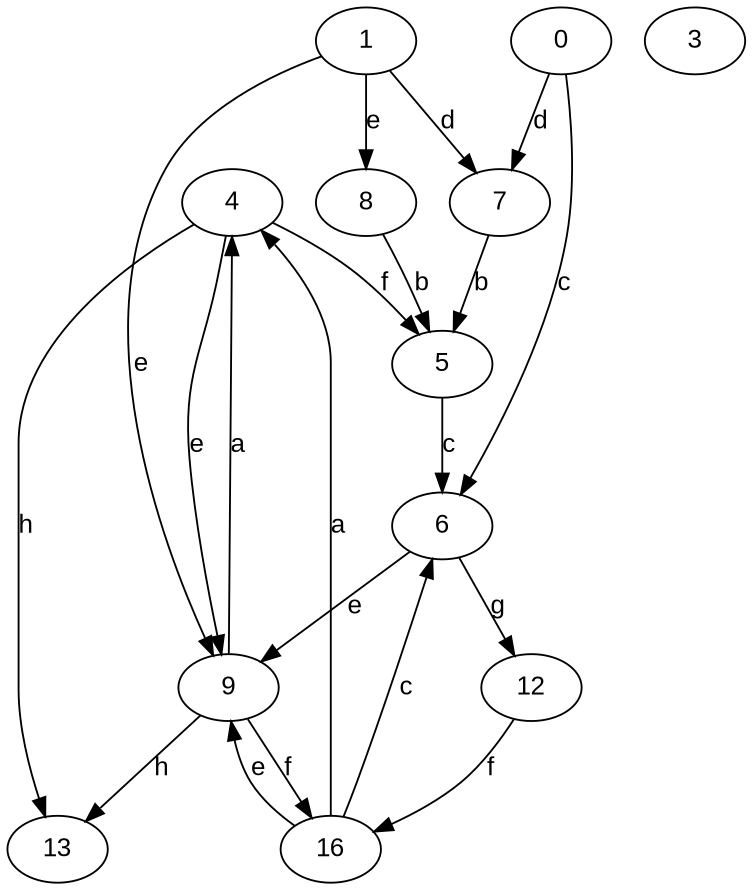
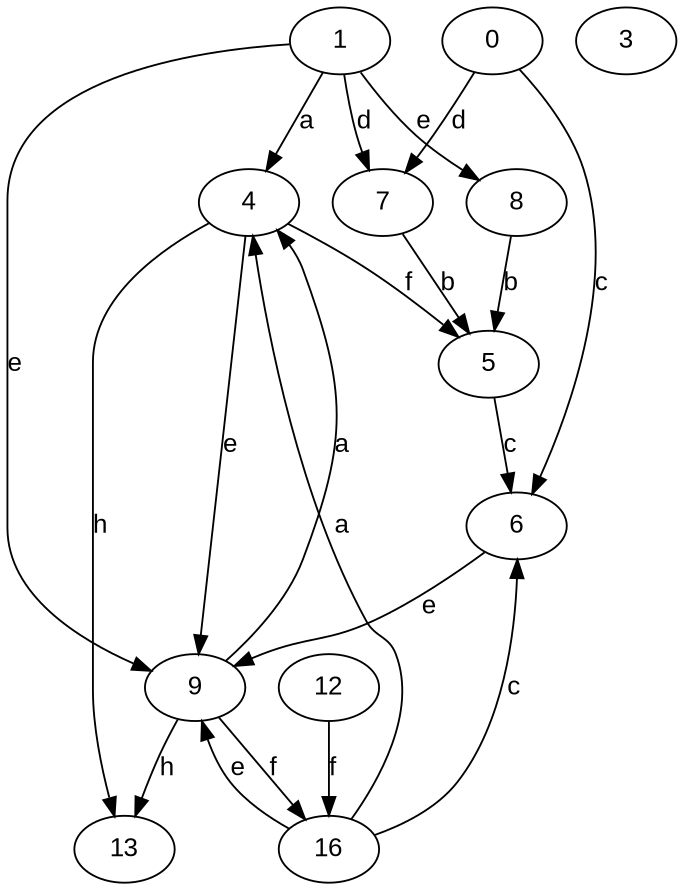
none -> (299, 113)
(482, 598) -> none
